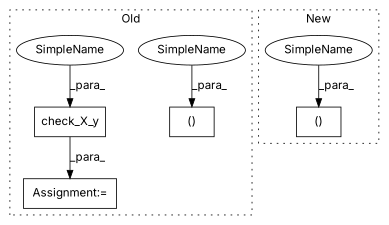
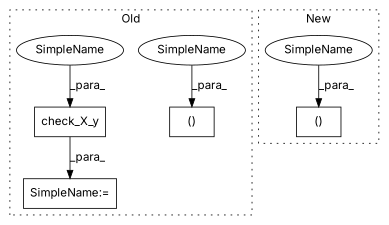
(70, 194) -> (70, 194)
